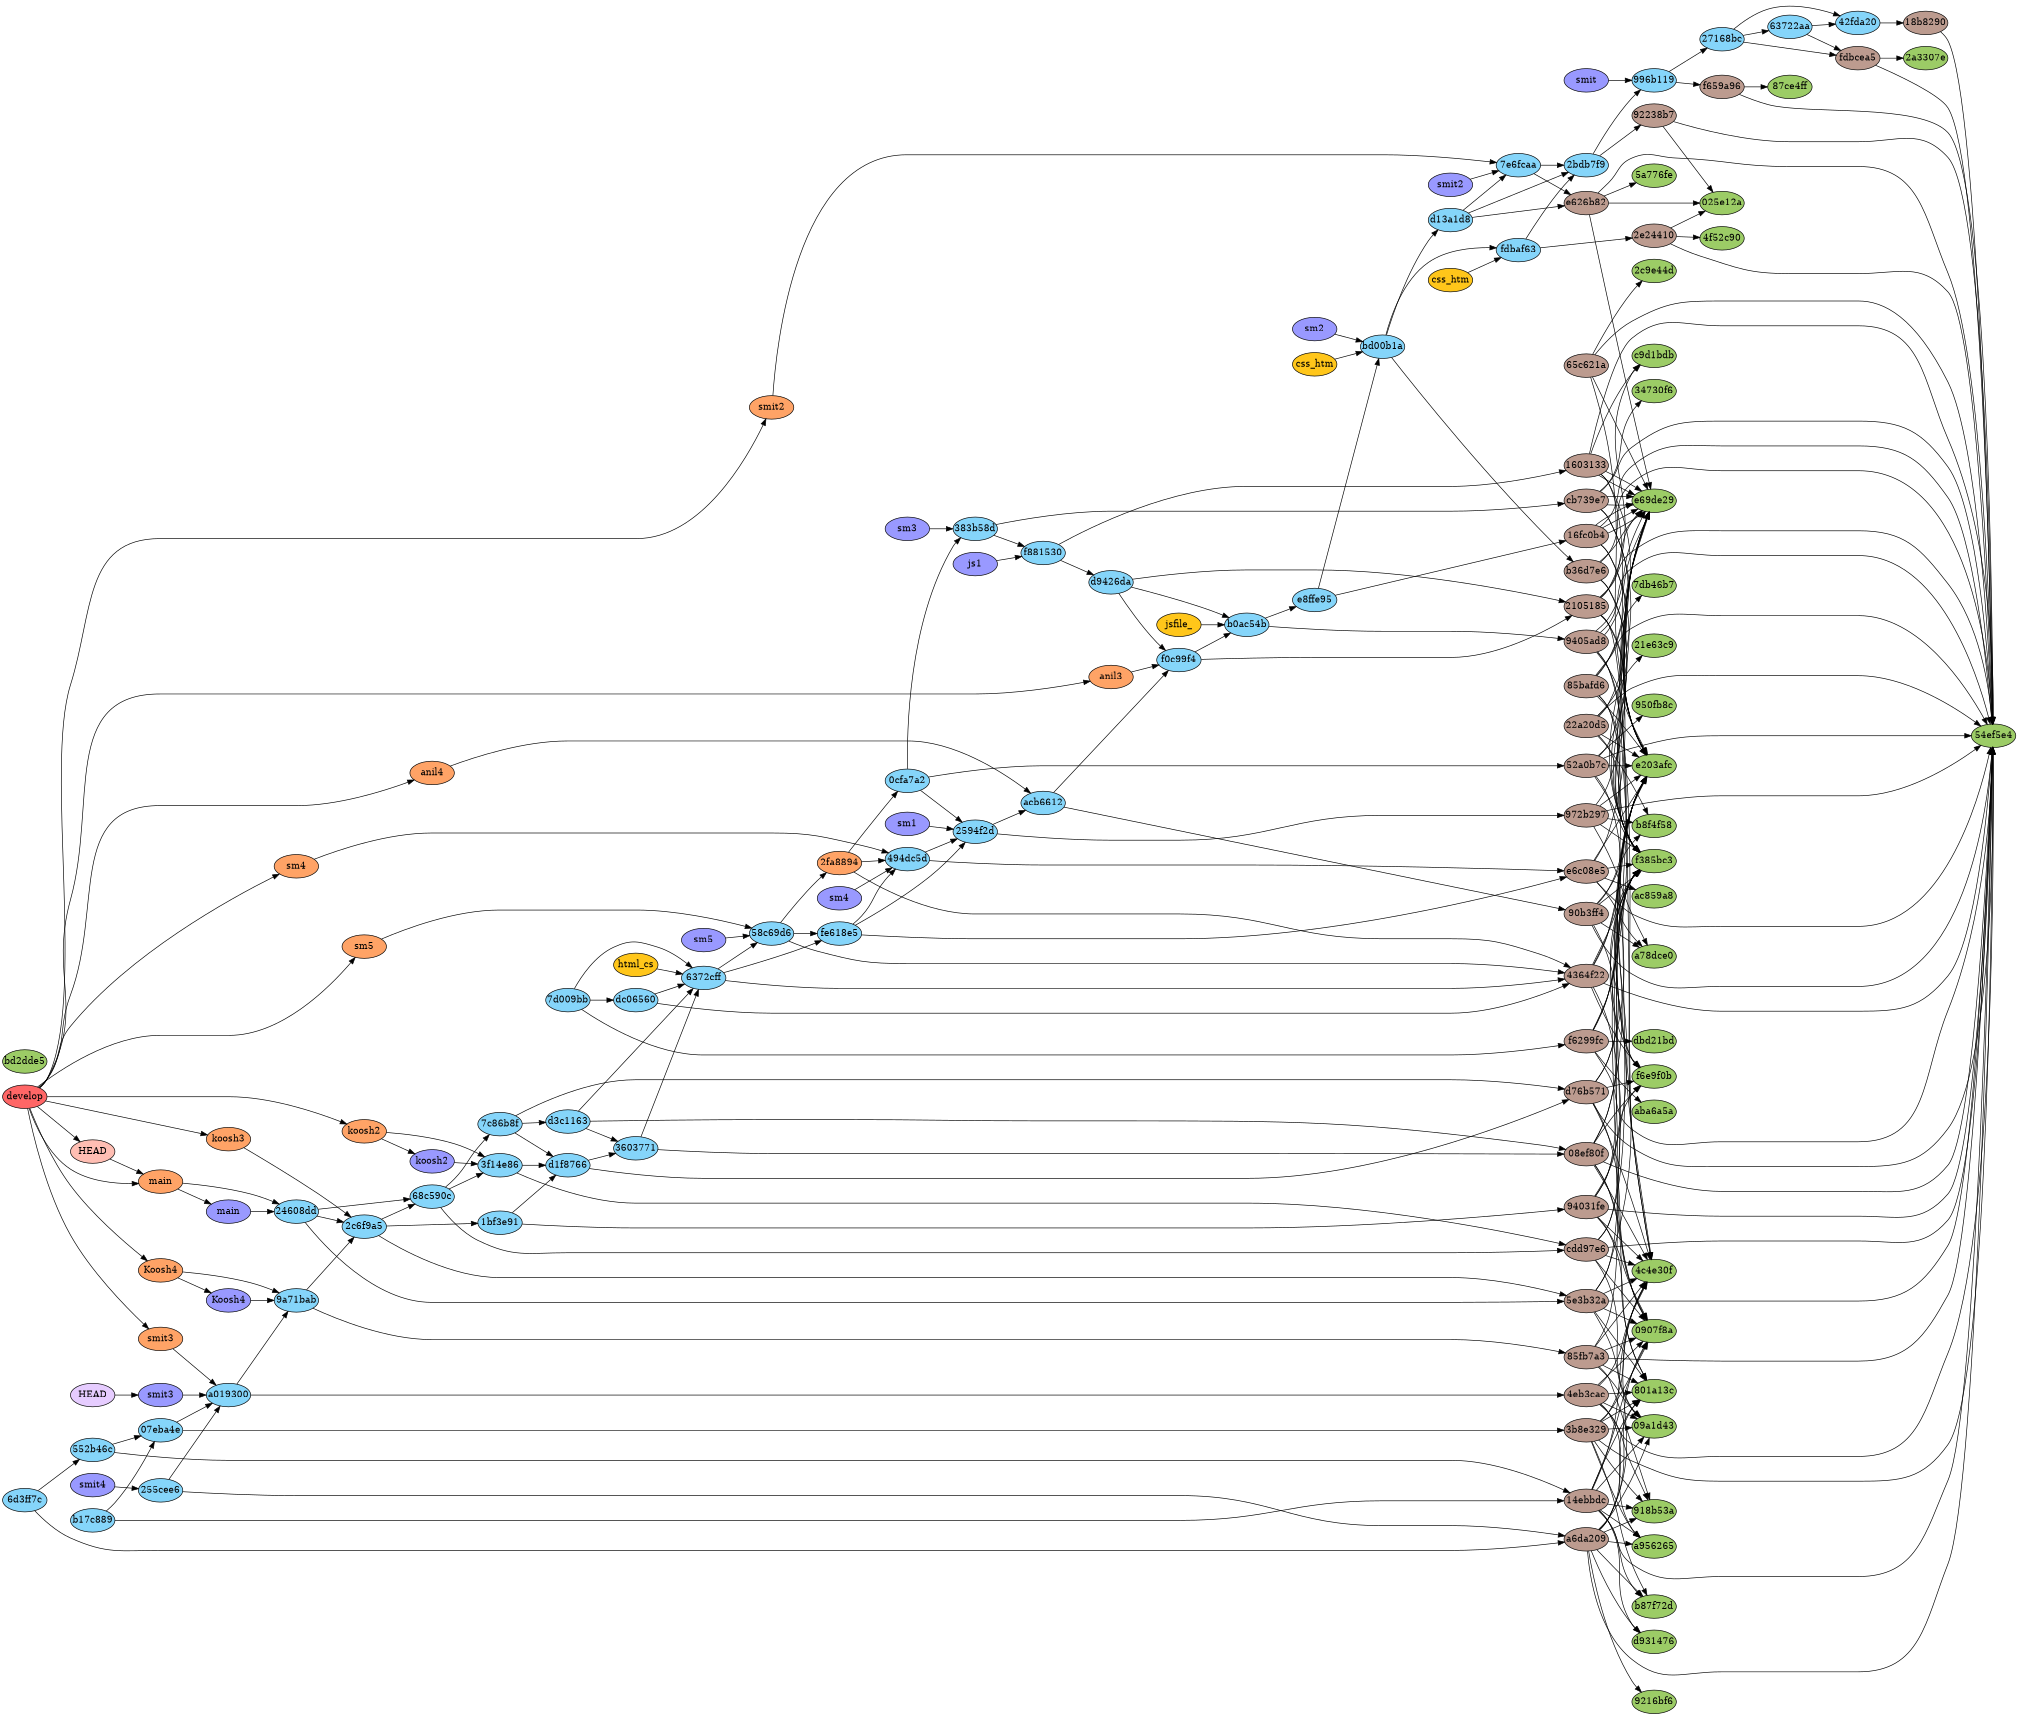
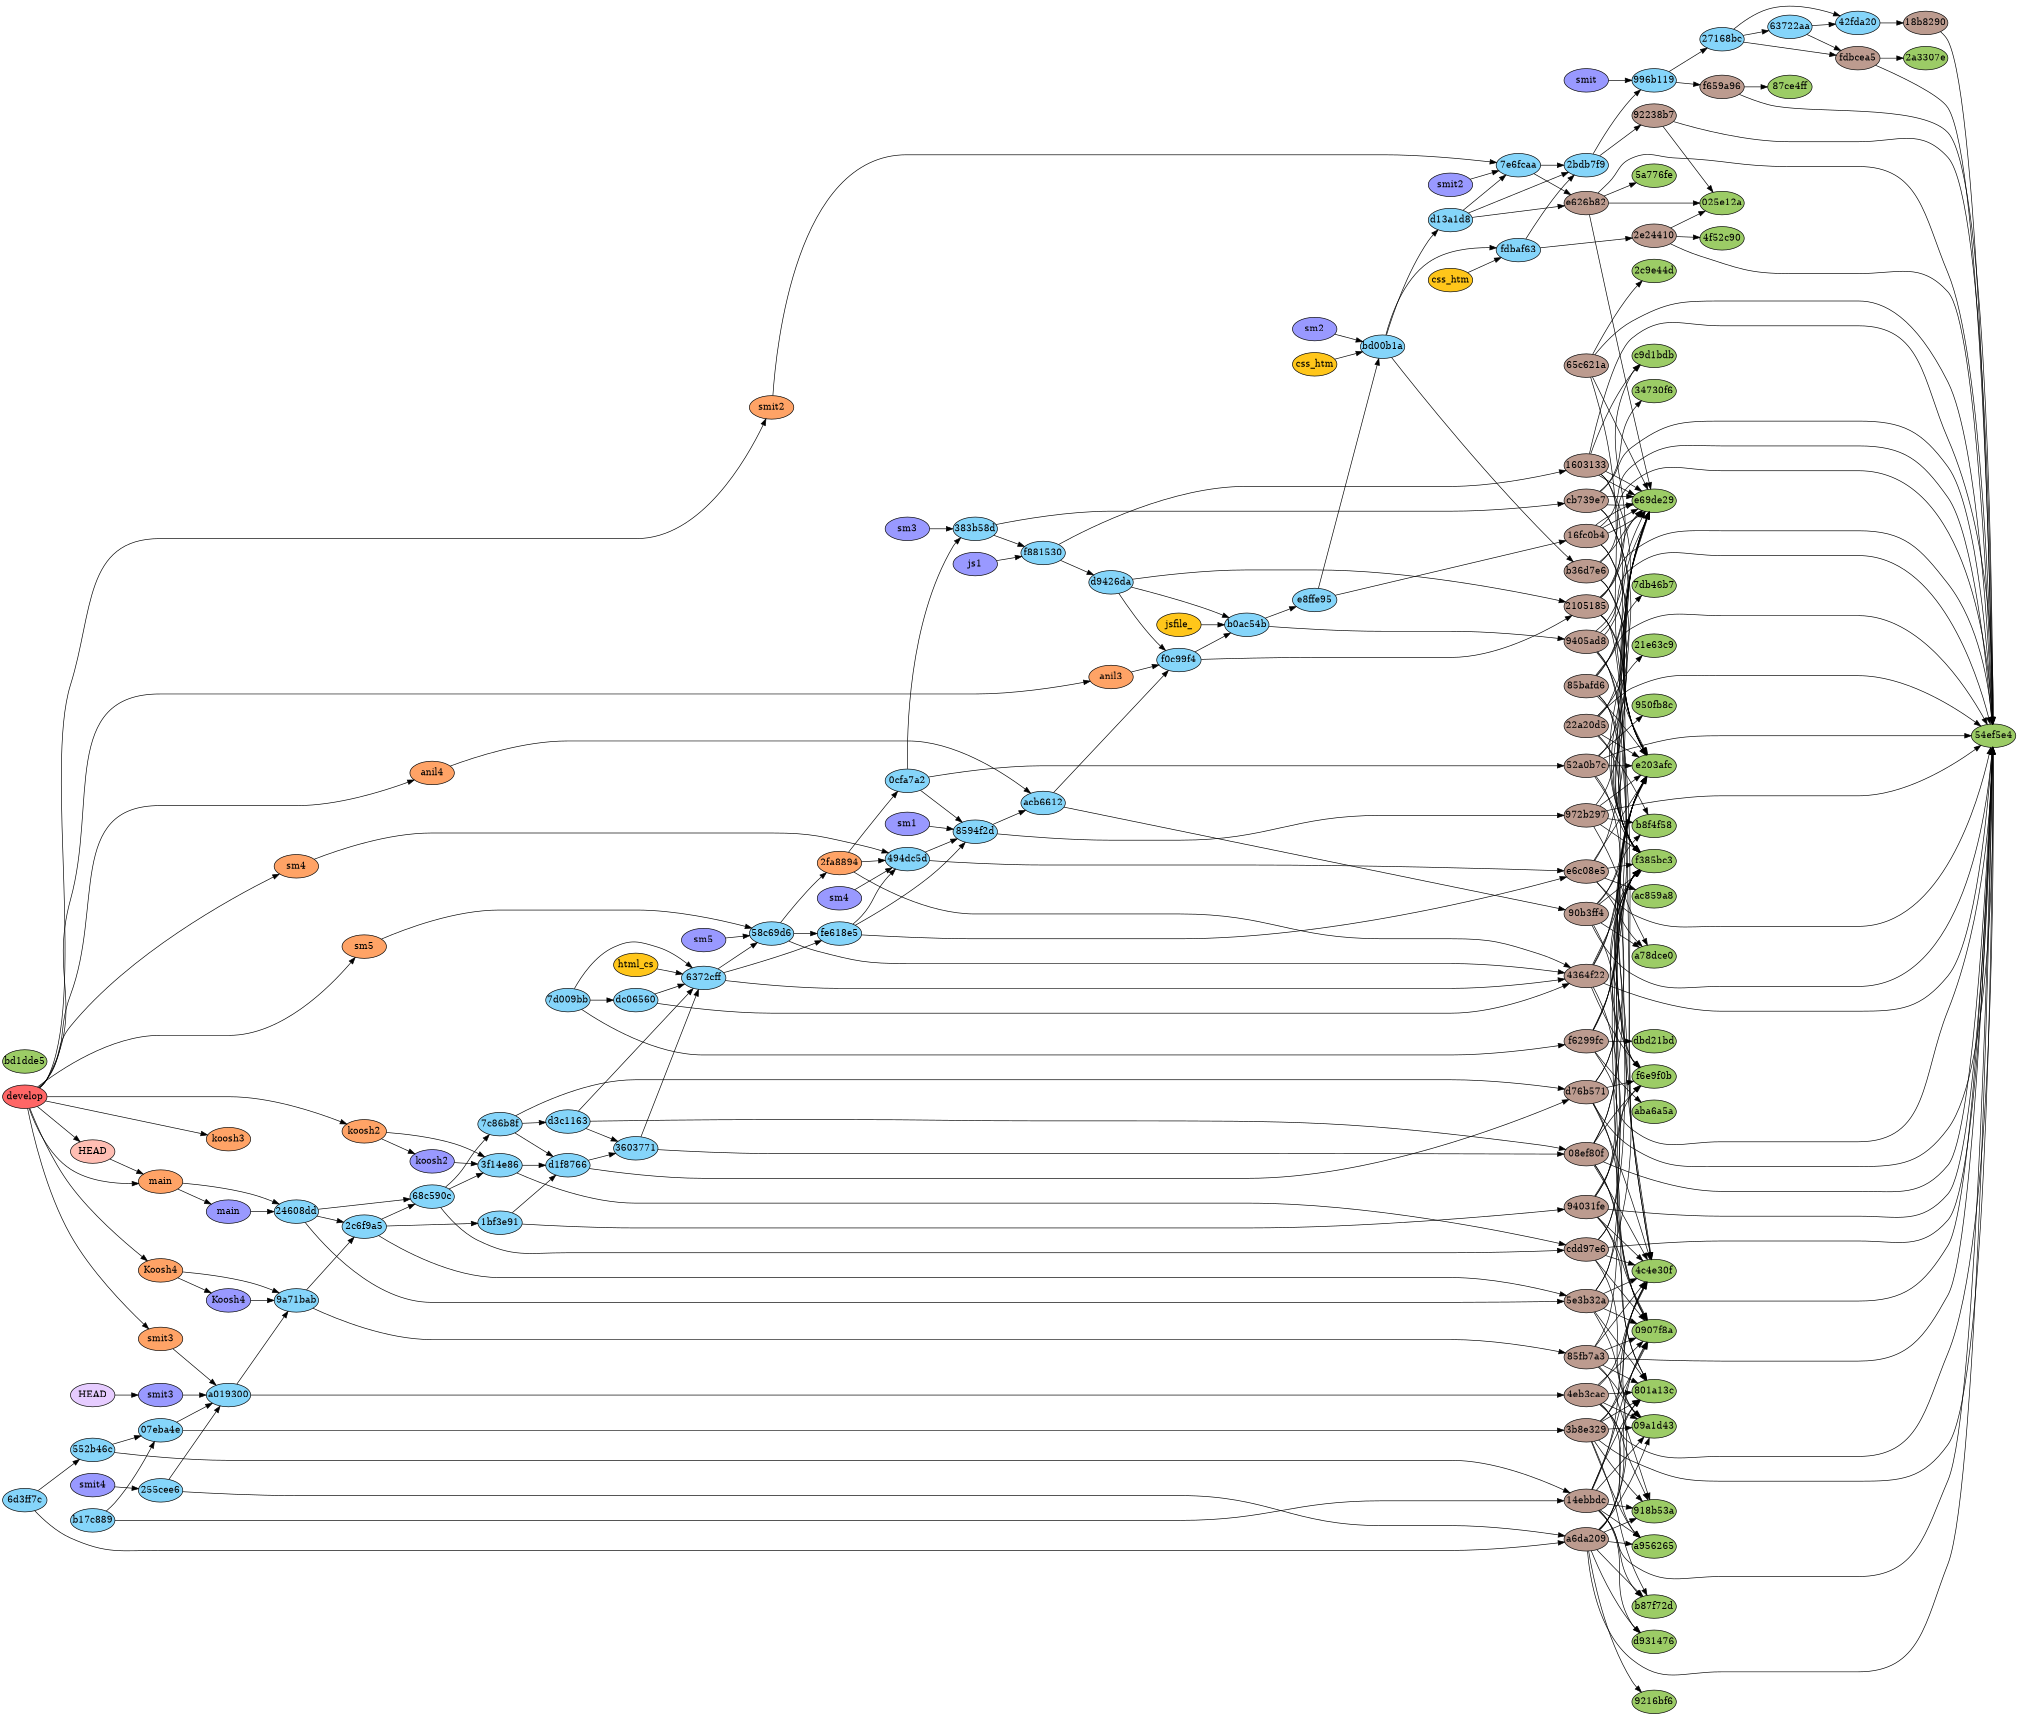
(975, 832) -> (975, 832)
(25, 1061) -> (25, 1061)
(296, 1179) -> none
